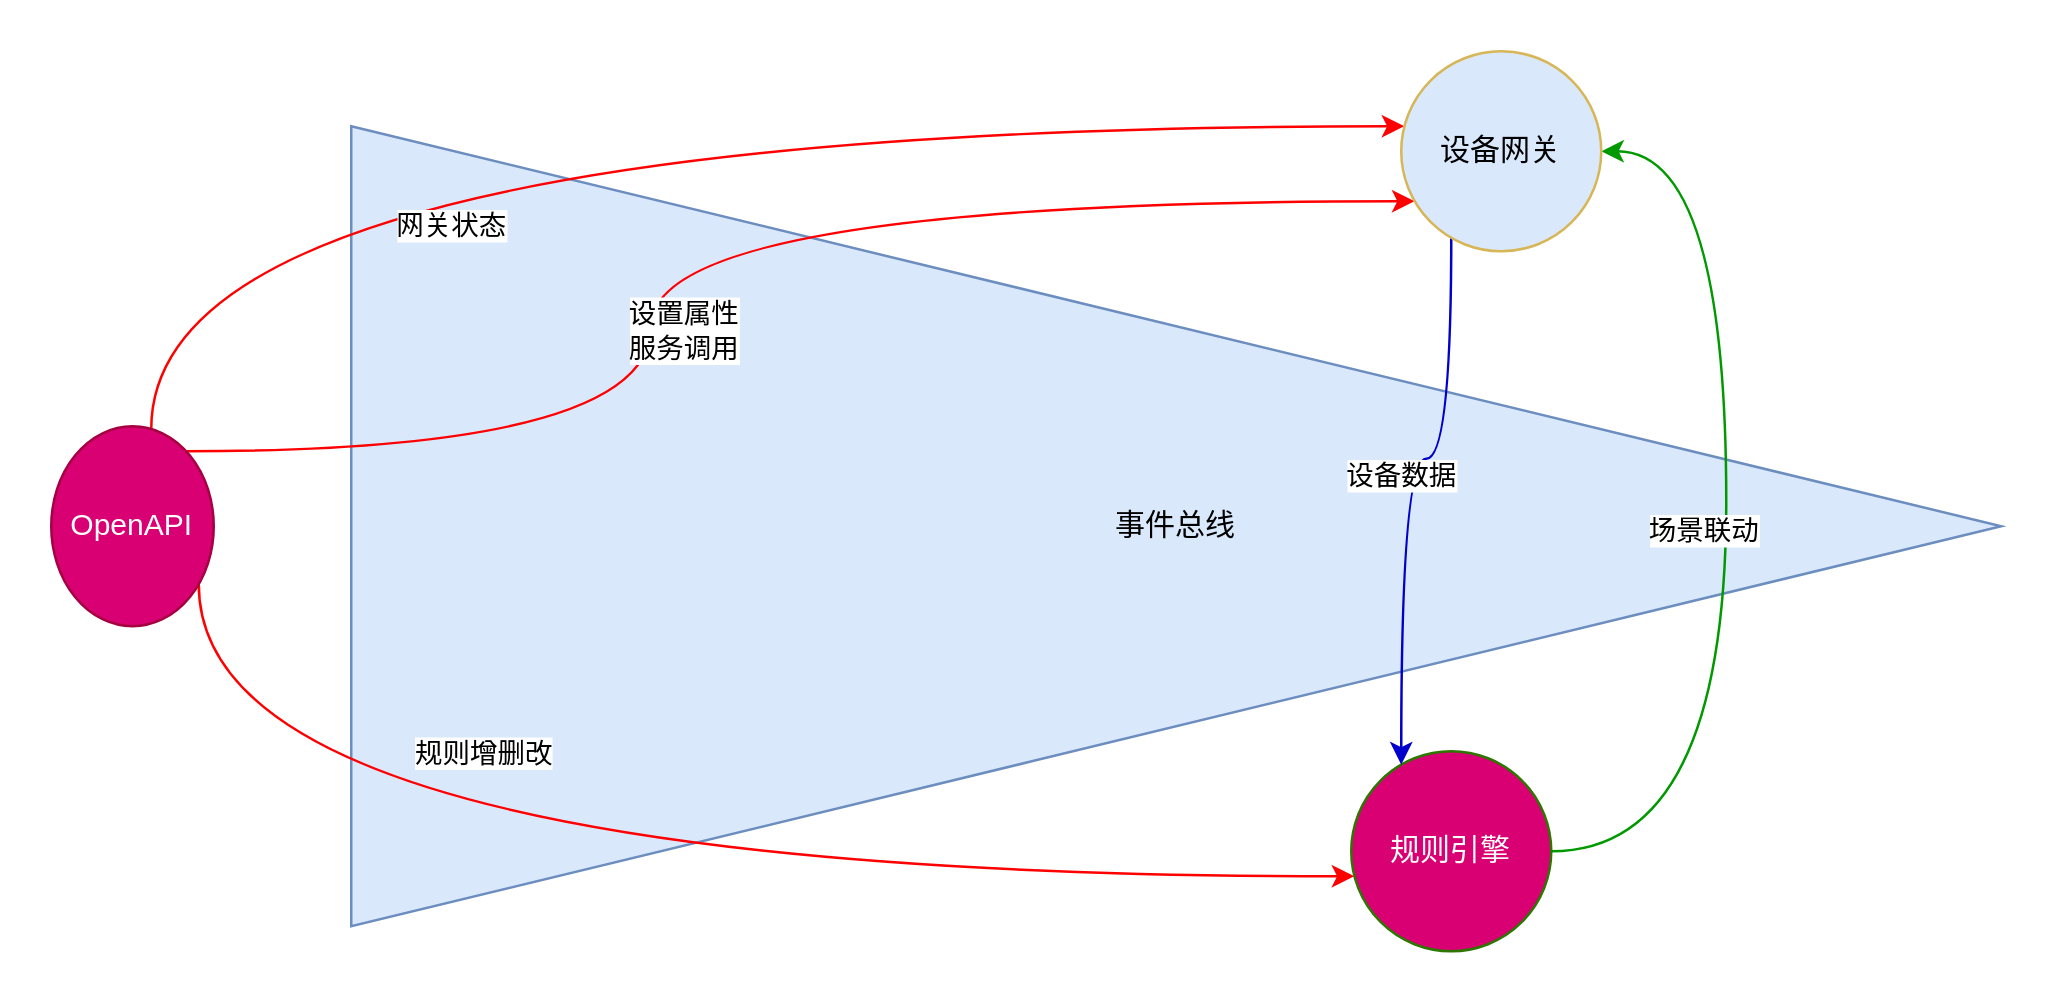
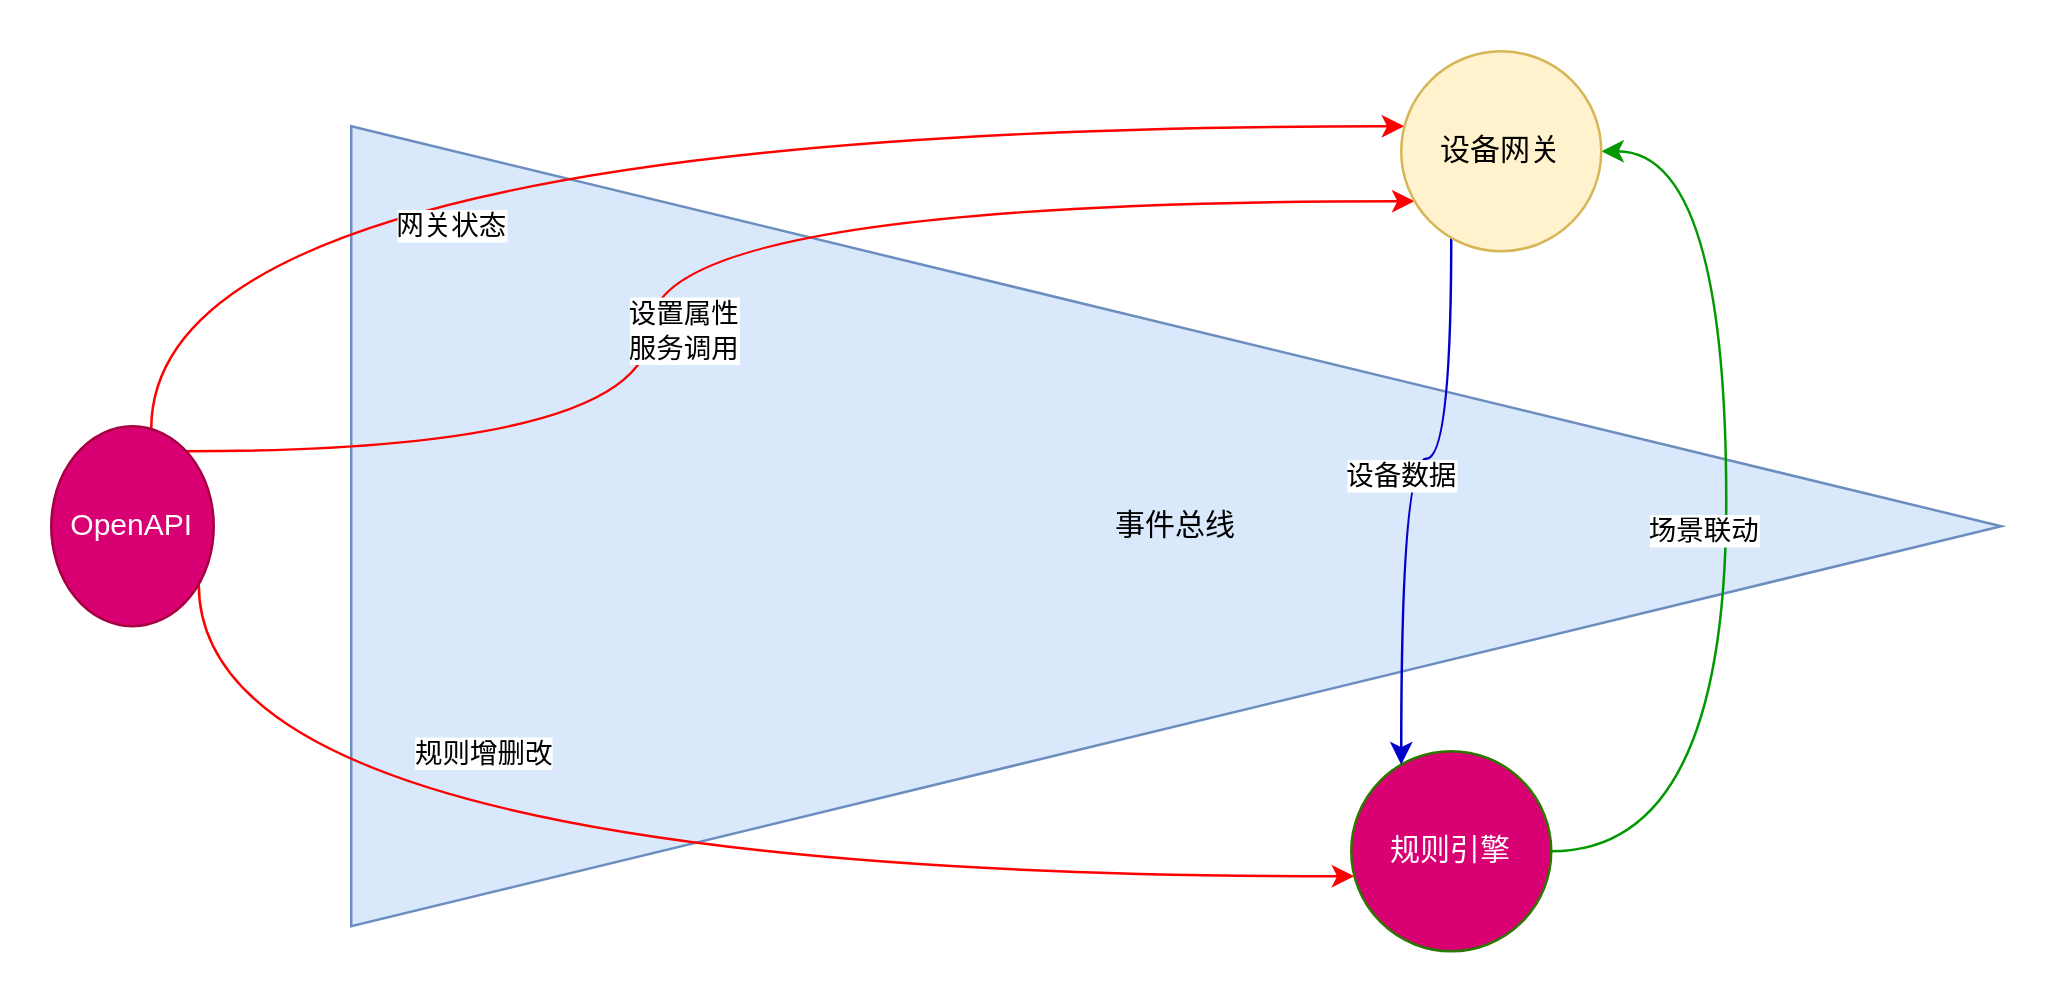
(1501, 151) -> (1501, 151)
